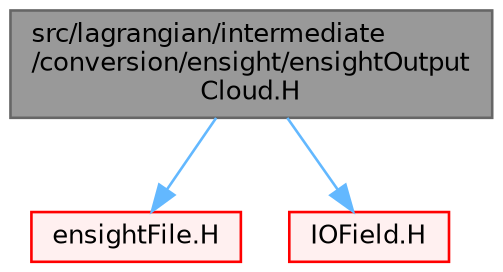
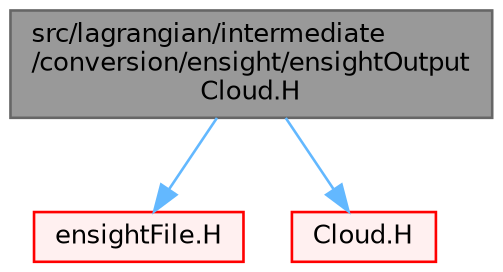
(369, 237) -> (364, 237)
